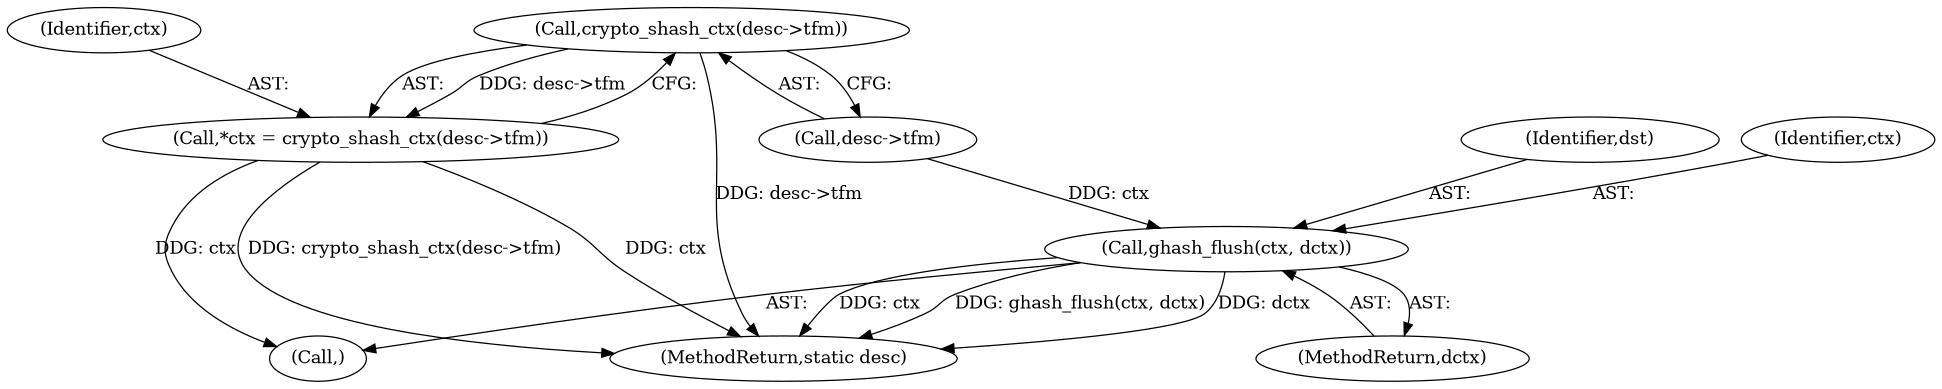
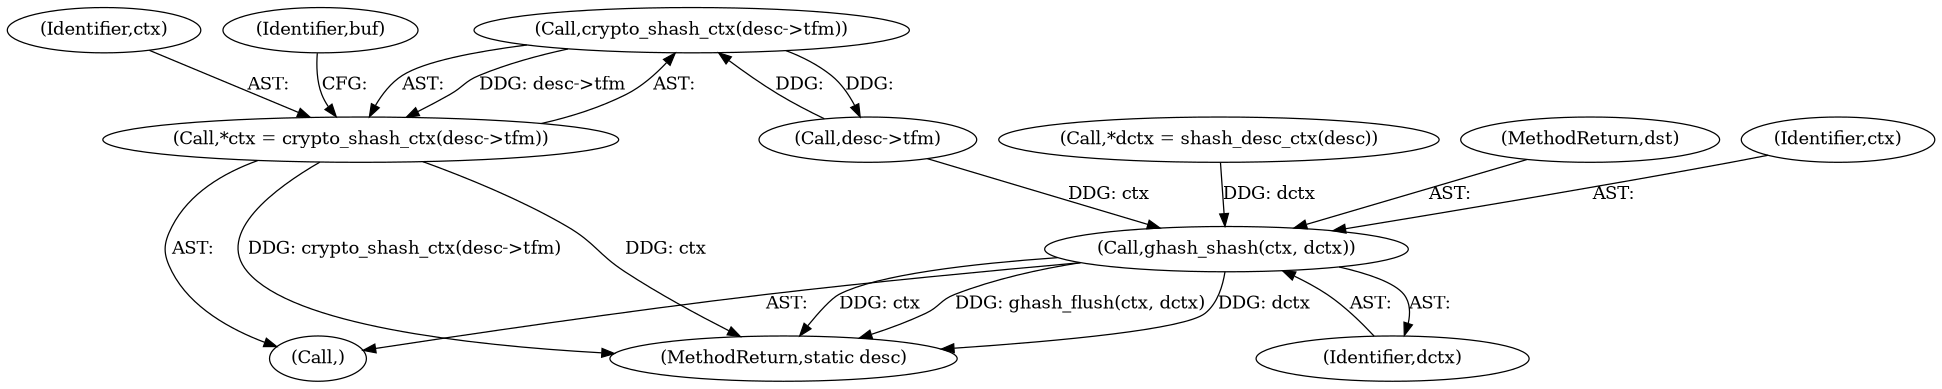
none -> (320, 30)
(677, 85) -> (677, 85)
(802, 85) -> (802, 85)
(872, 85) -> (872, 85)
none -> (1219, 140)
(1590, 140) -> (1590, 140)
(716, 192) -> none
(196, 249) -> (196, 249)
(1226, 249) -> (1226, 249)
(1393, 359) -> (1393, 359)
